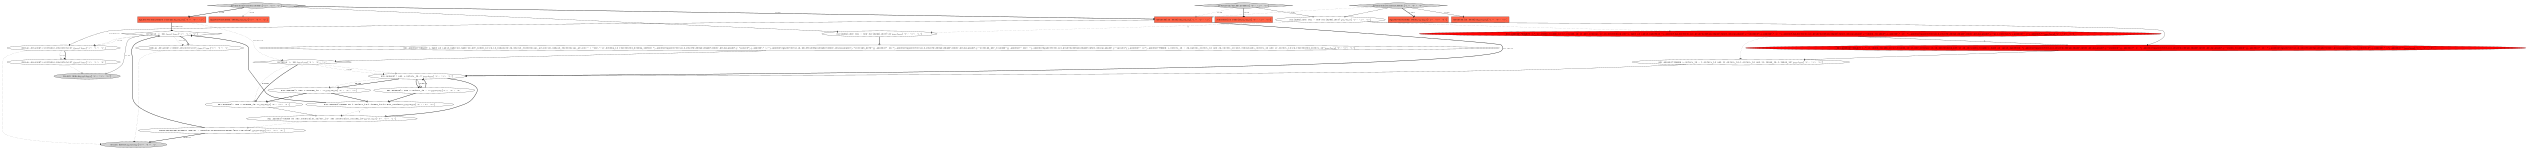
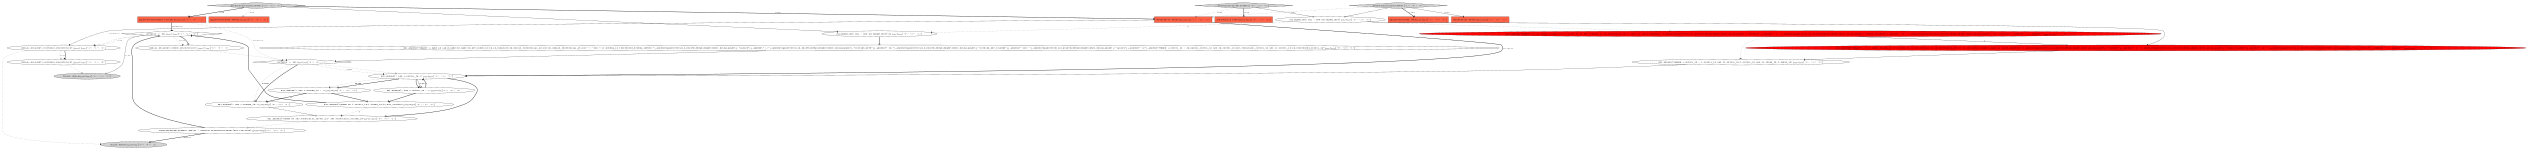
(1244, 12) -> (1244, 12)
(139, 87) -> (246, 55)
